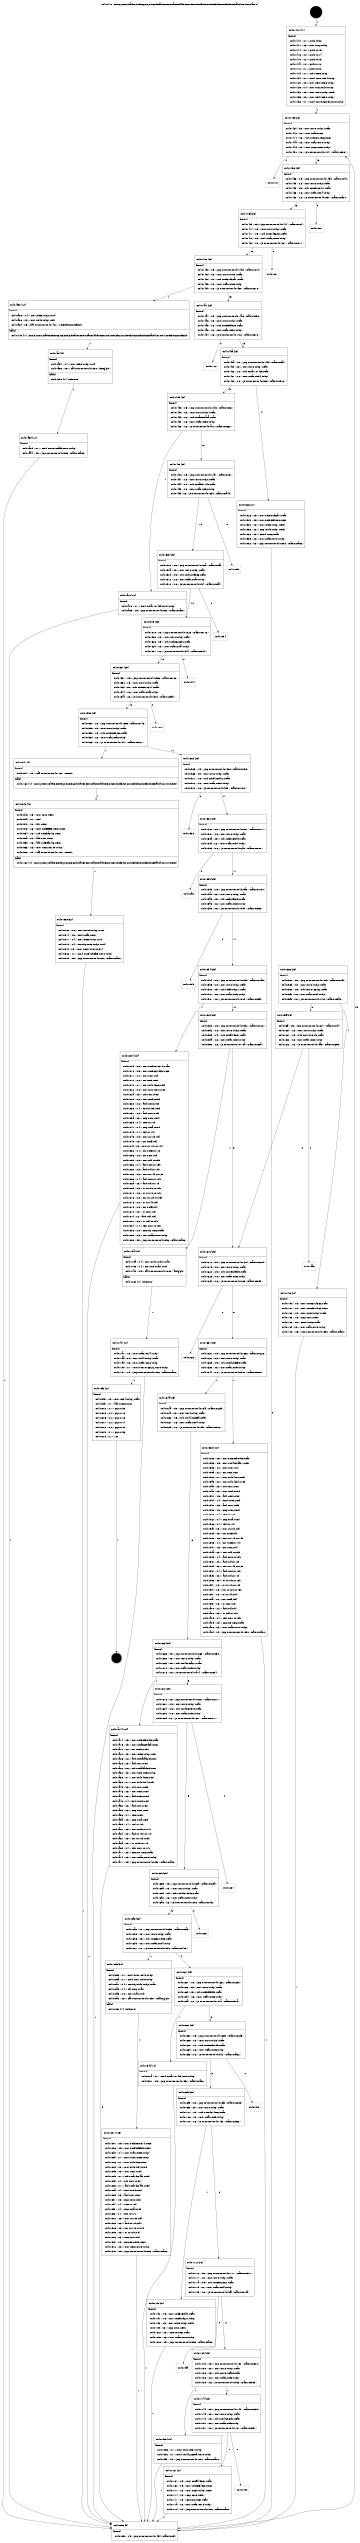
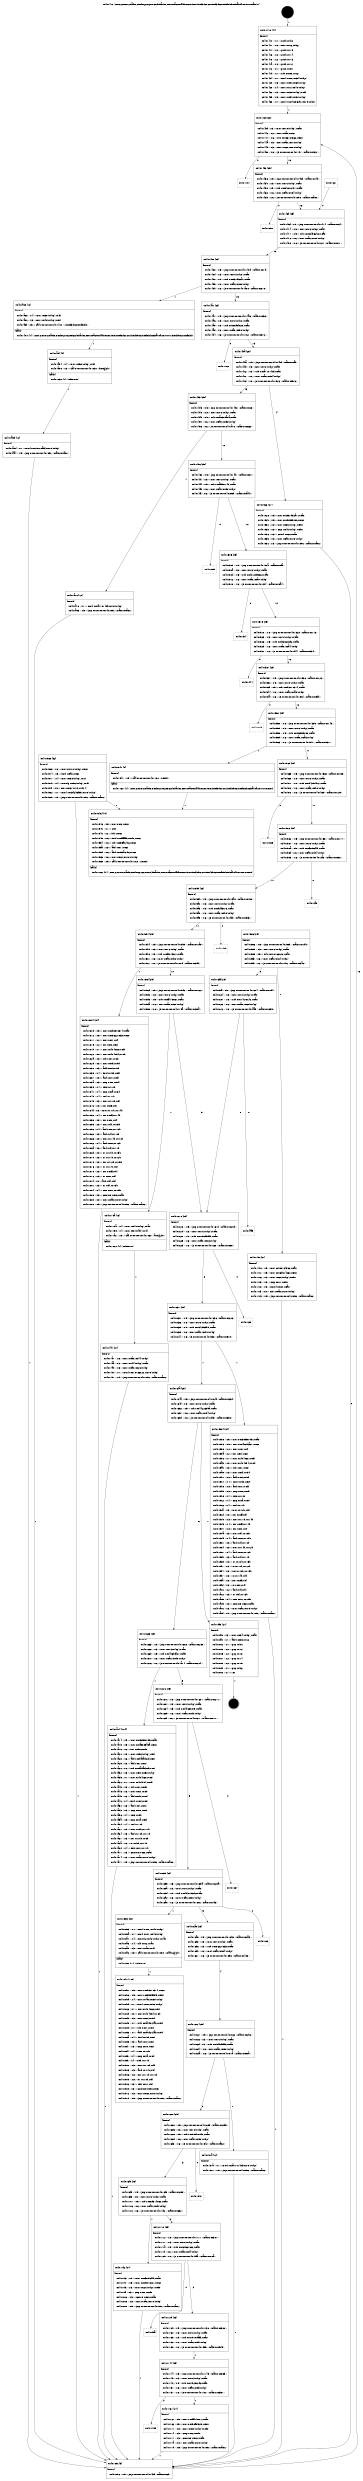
(272, 258) -> (325, 198)
(92, 891) -> (113, 805)
(133, 1380) -> (201, 1522)
(149, 1956) -> (172, 1910)
(102, 2107) -> (112, 2196)
(137, 2388) -> none
(188, 2449) -> none
